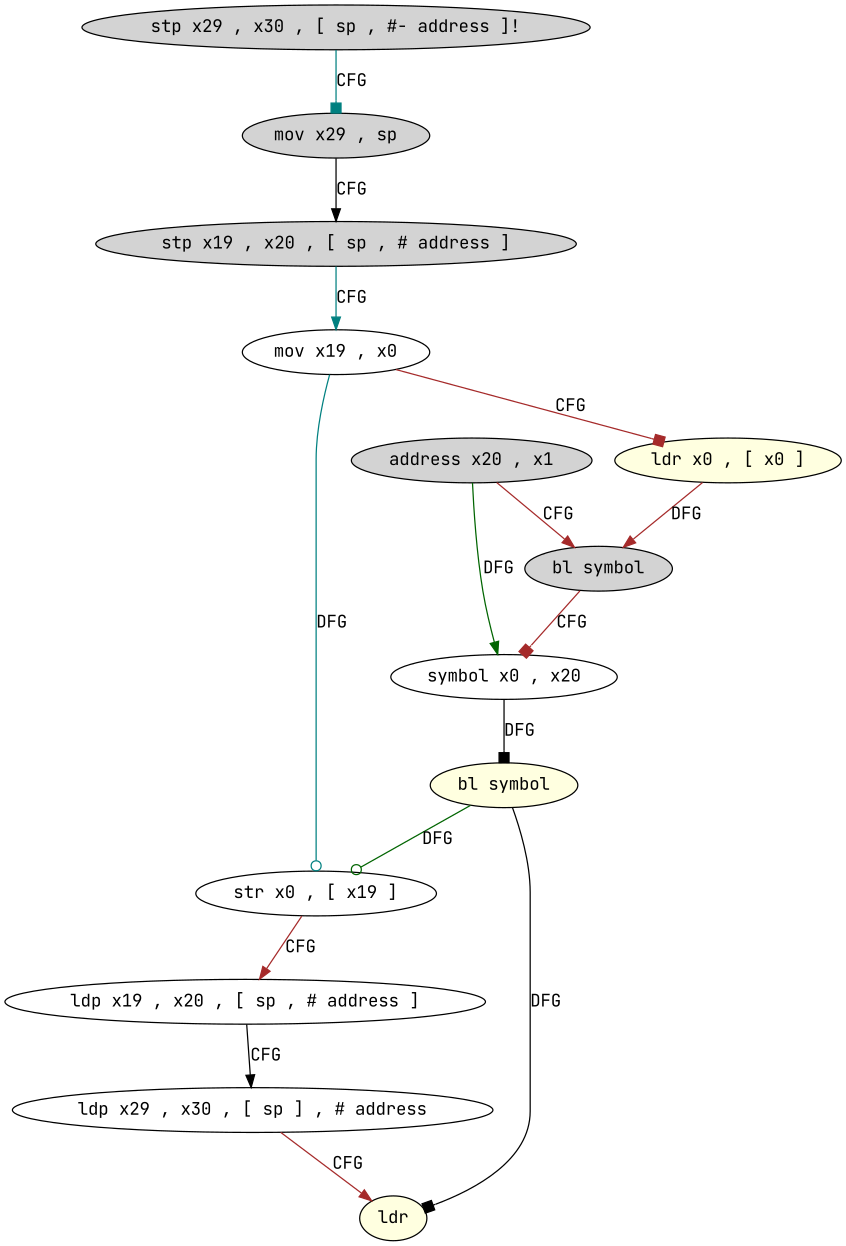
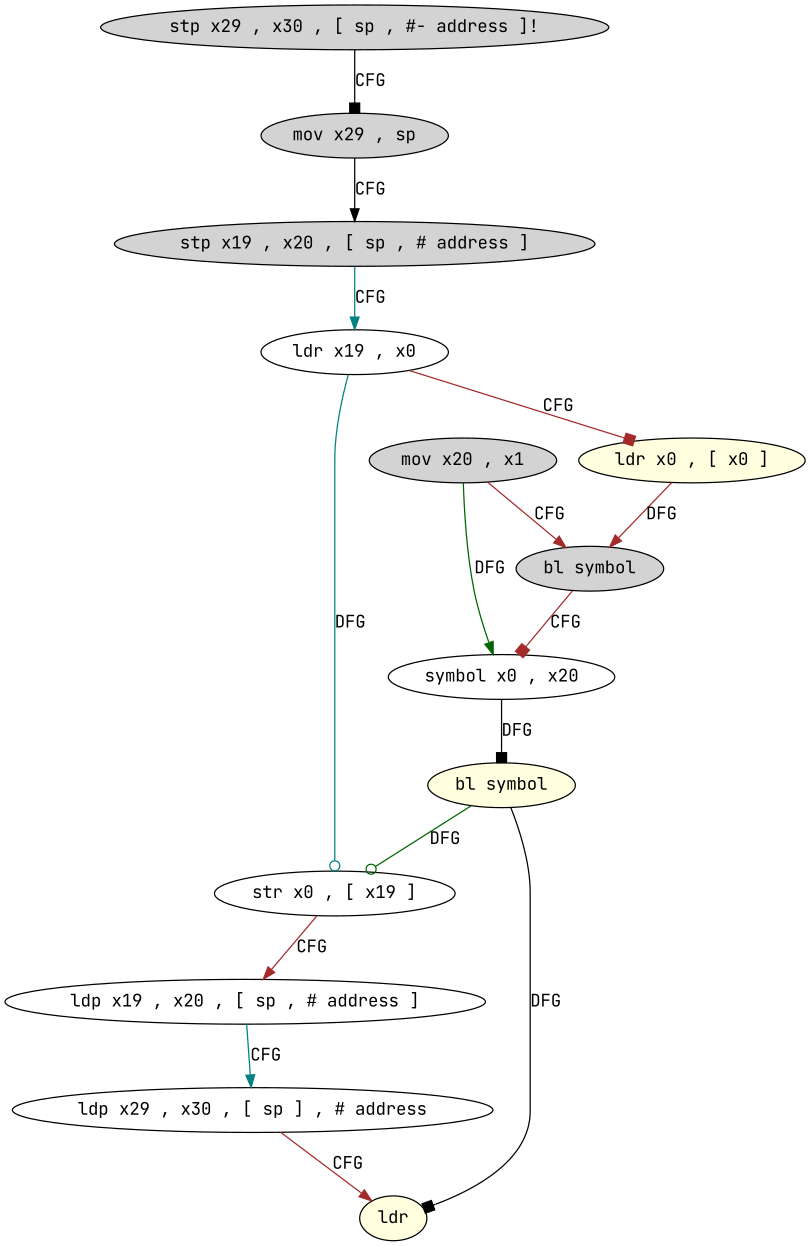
(336, 75) -> (355, 75)
(336, 352) -> (355, 352)
(472, 460) -> (463, 460)
(248, 1050) -> (248, 1050)
